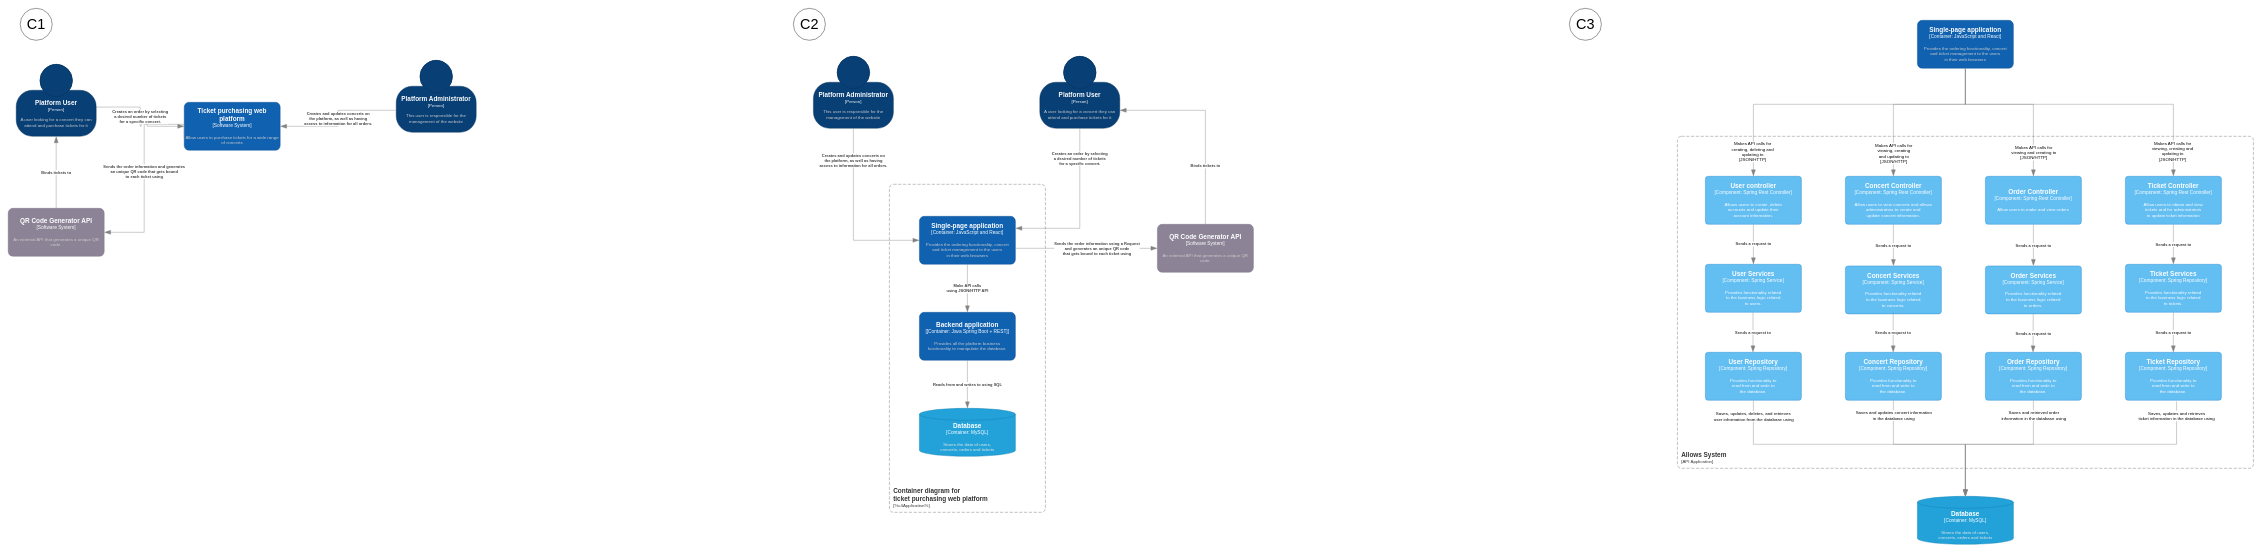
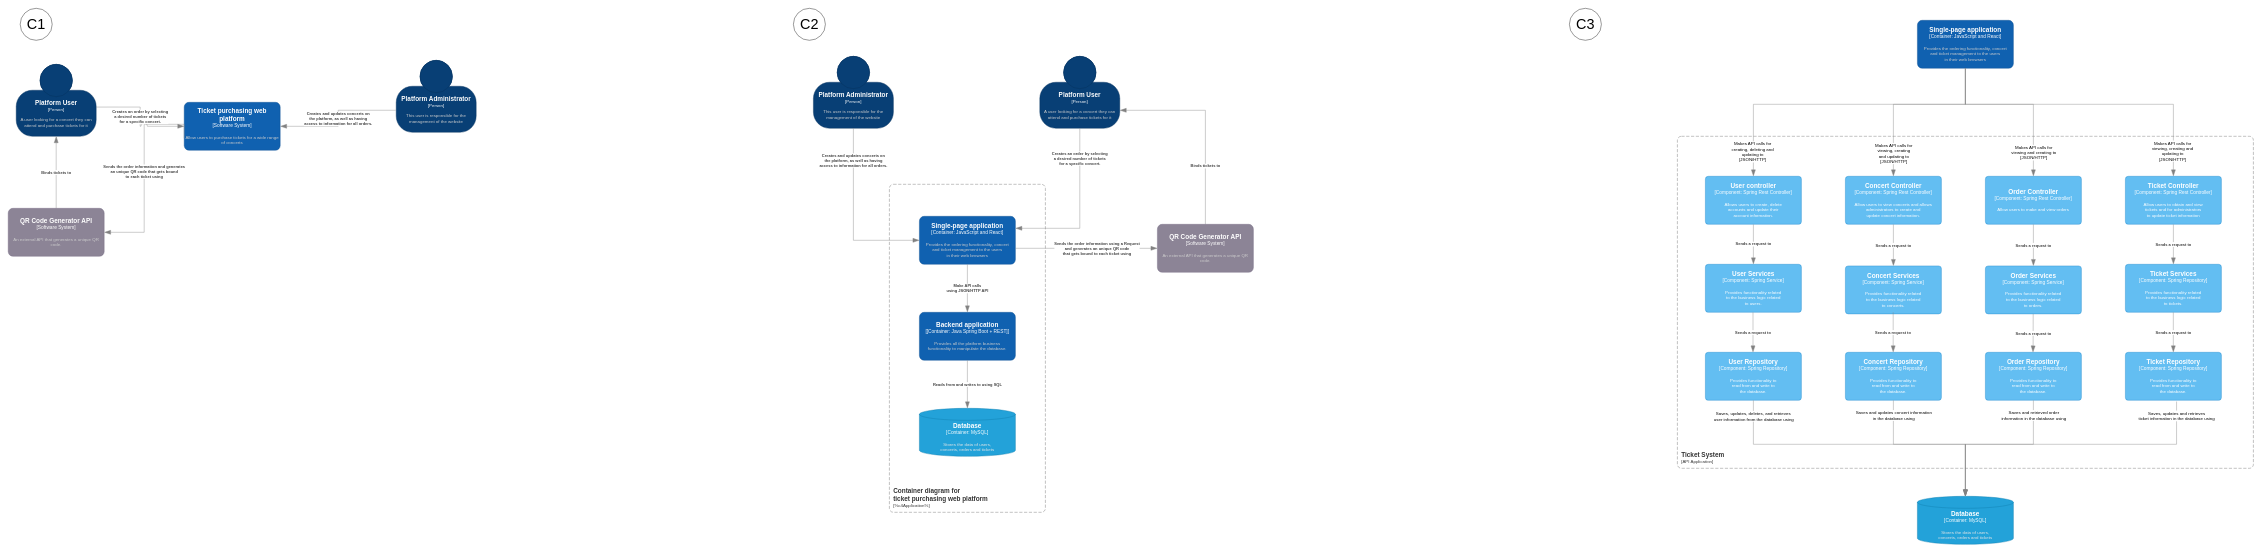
(1700, 459) -> (1700, 459)
